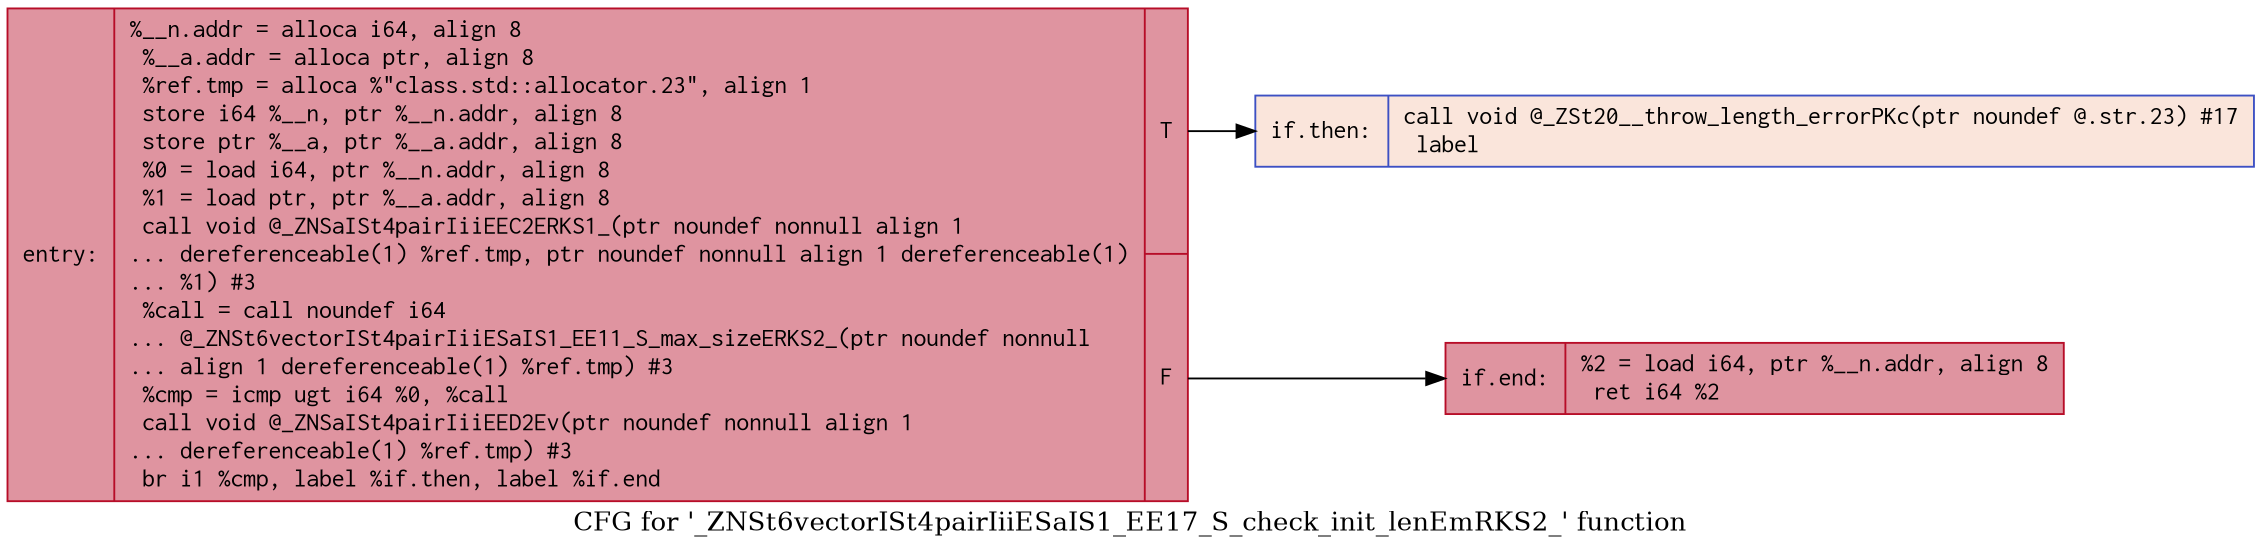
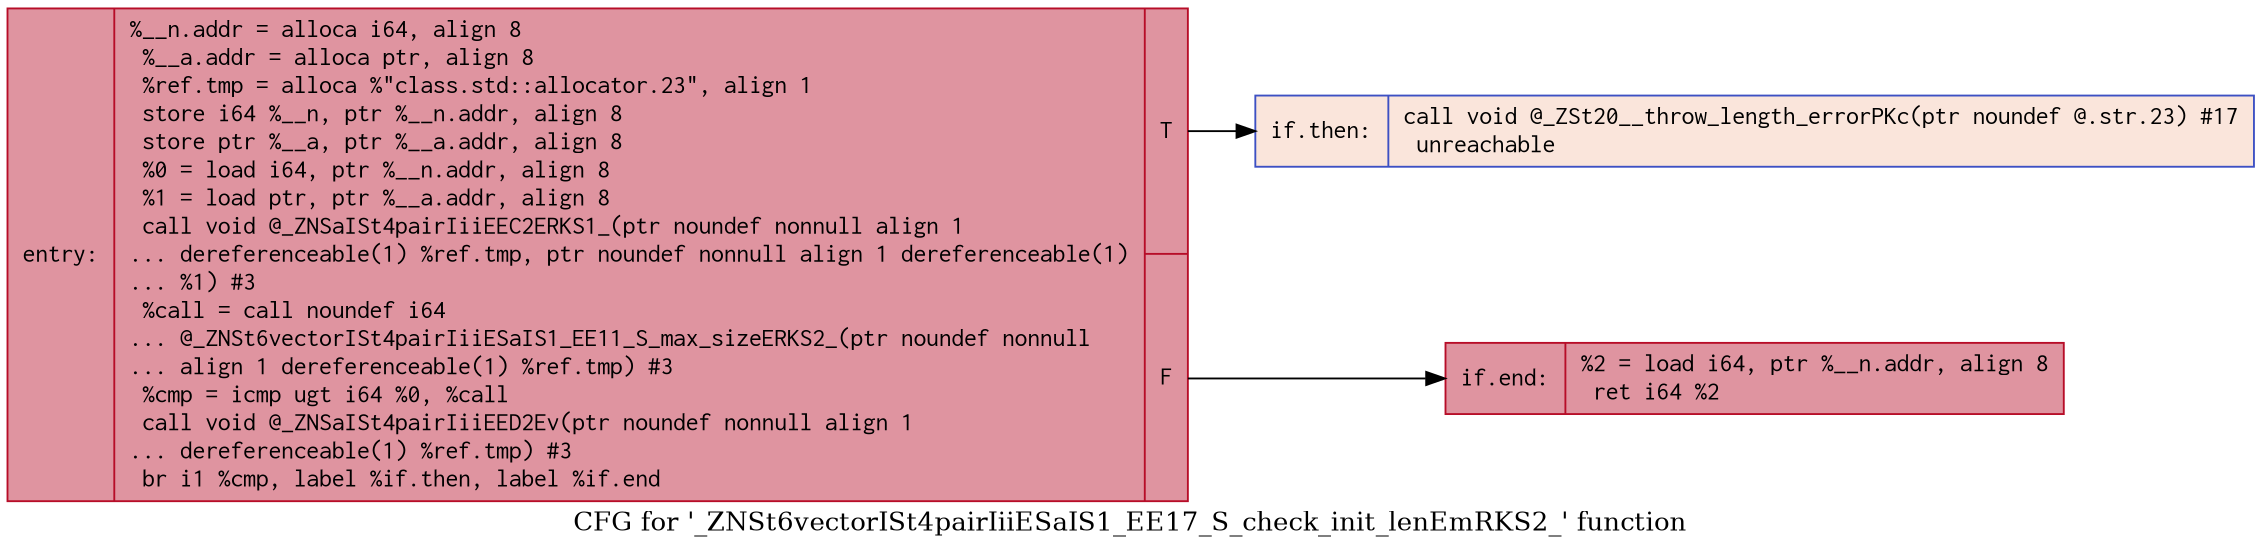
(1442, 144) -> (1480, 144)
